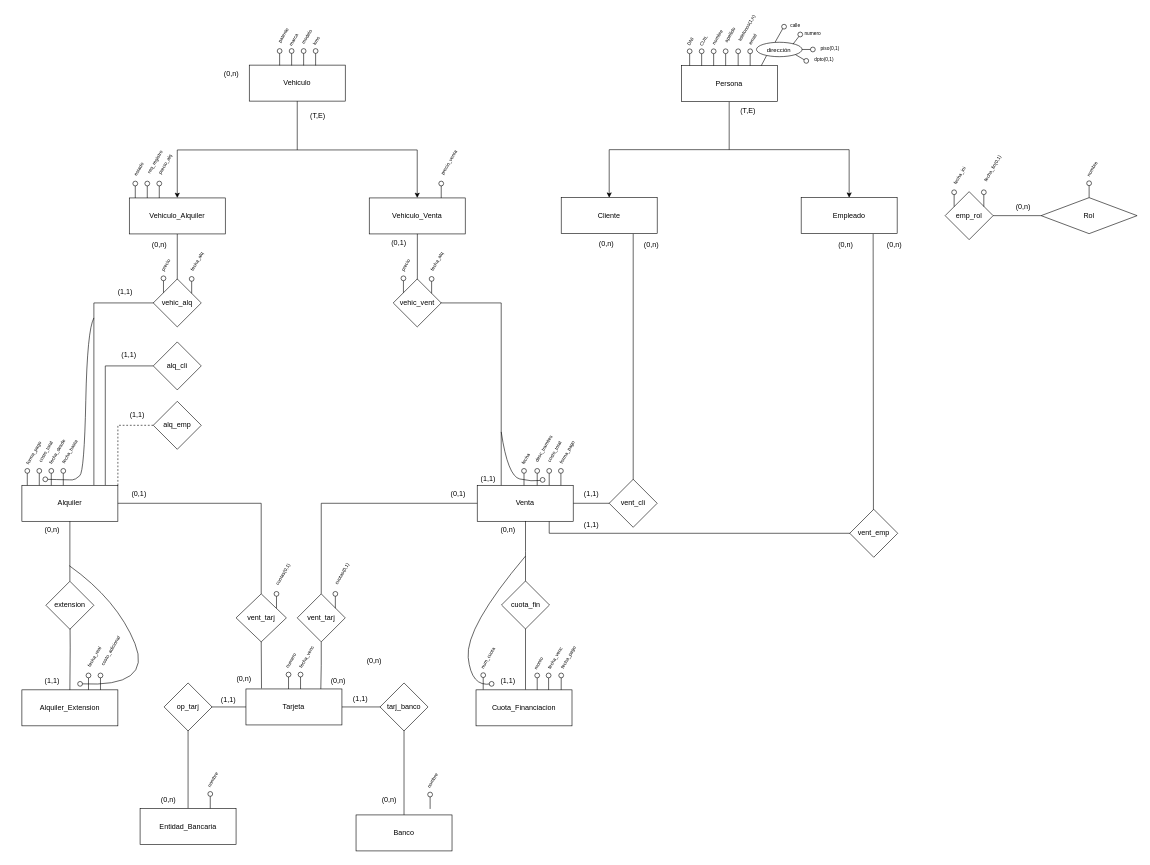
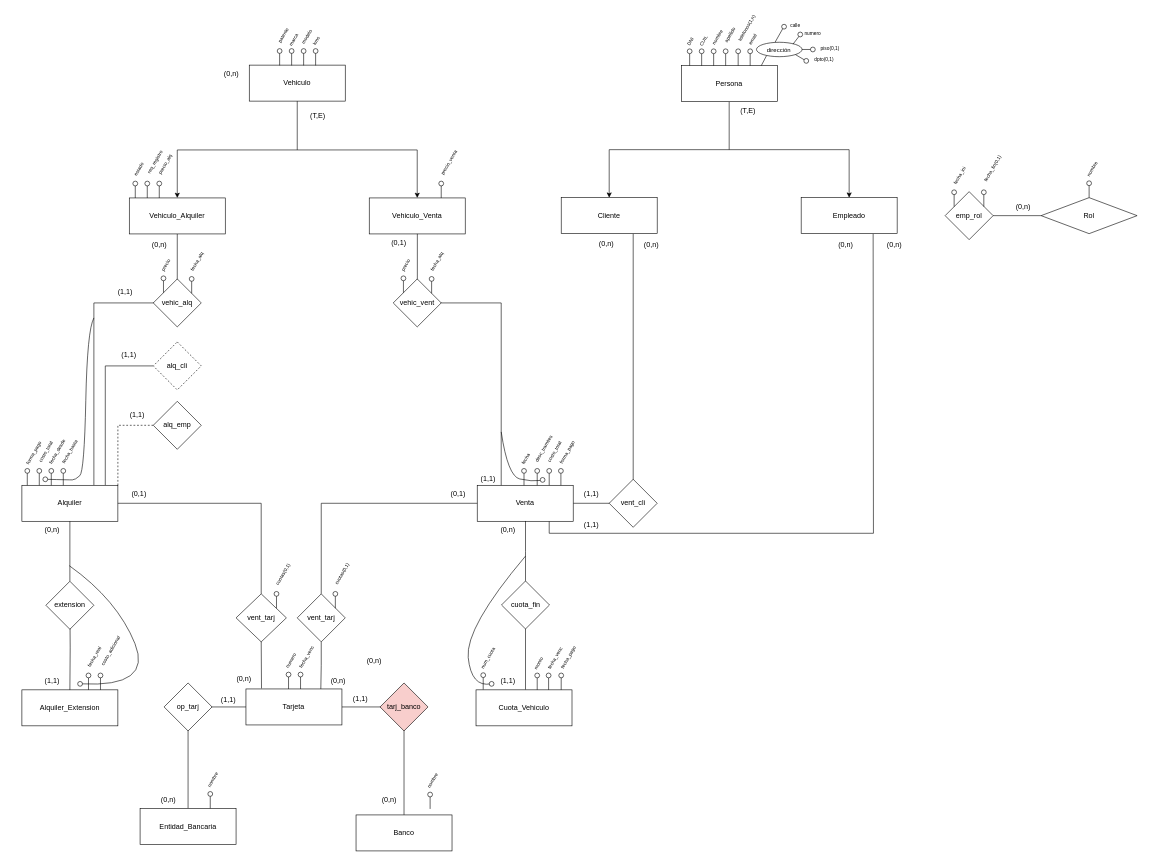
(177, 366) -> (177, 366)
(874, 533) -> none
(404, 707) -> (404, 707)
(524, 708) -> (524, 708)
